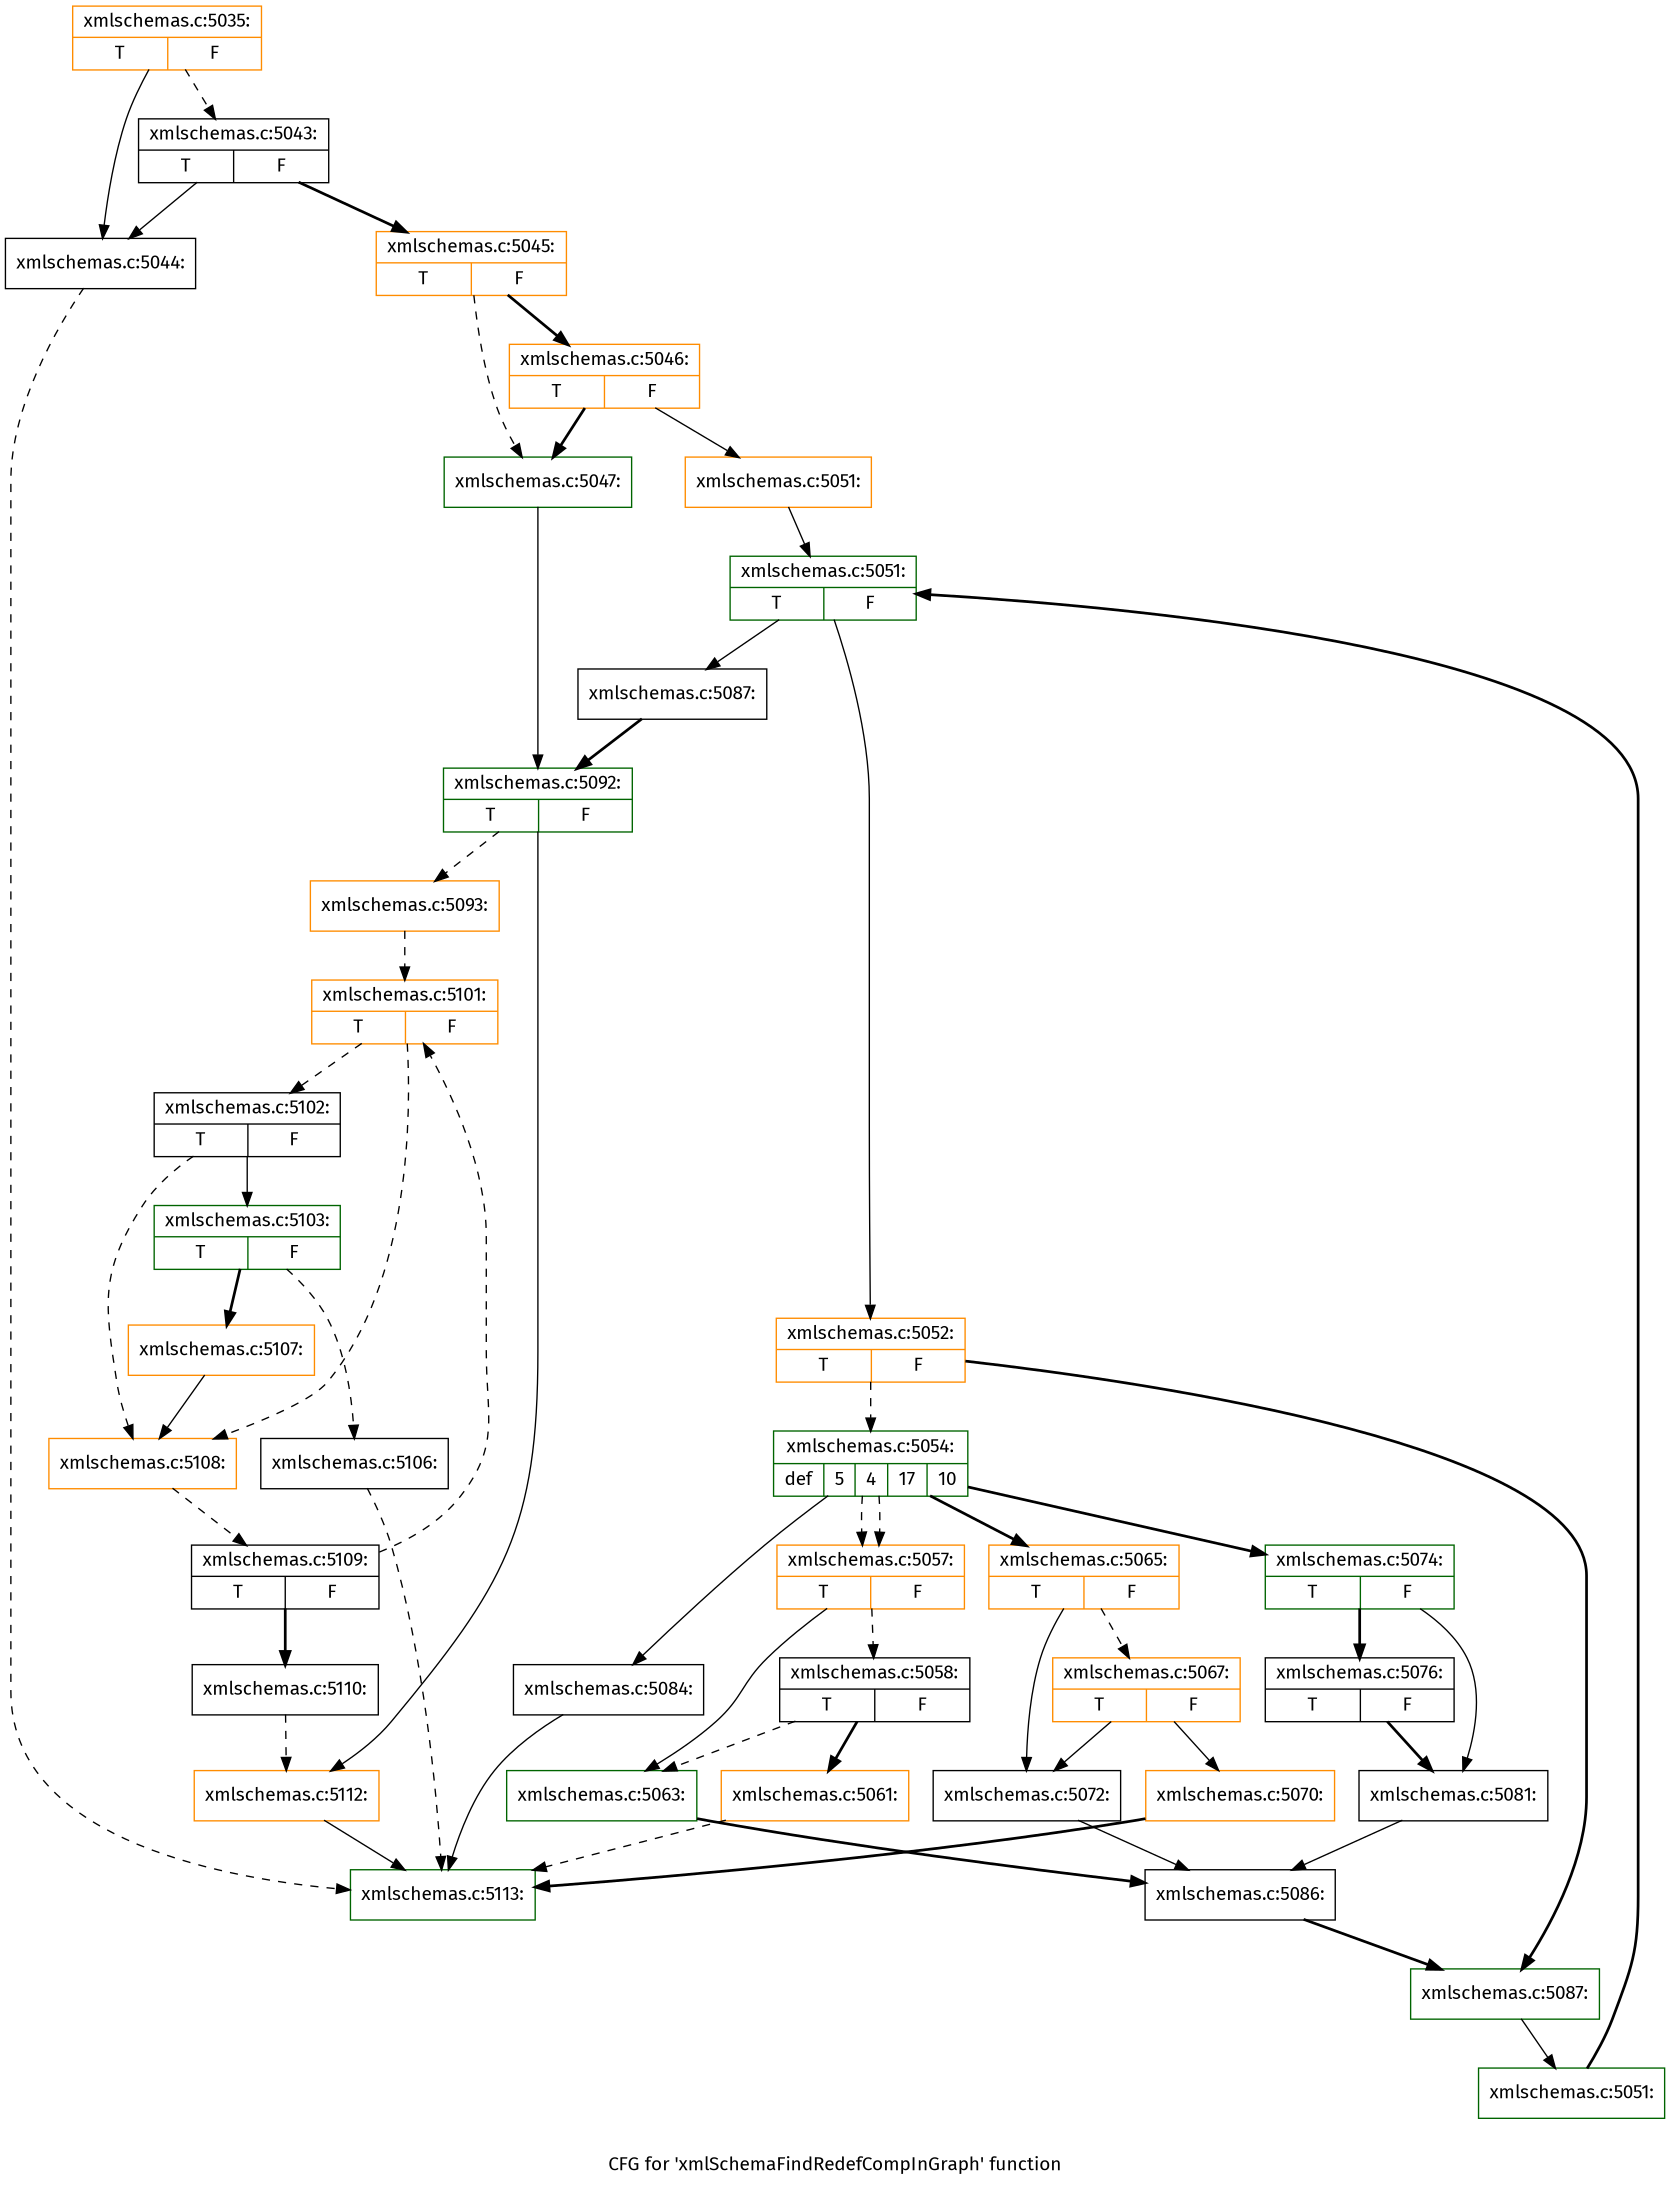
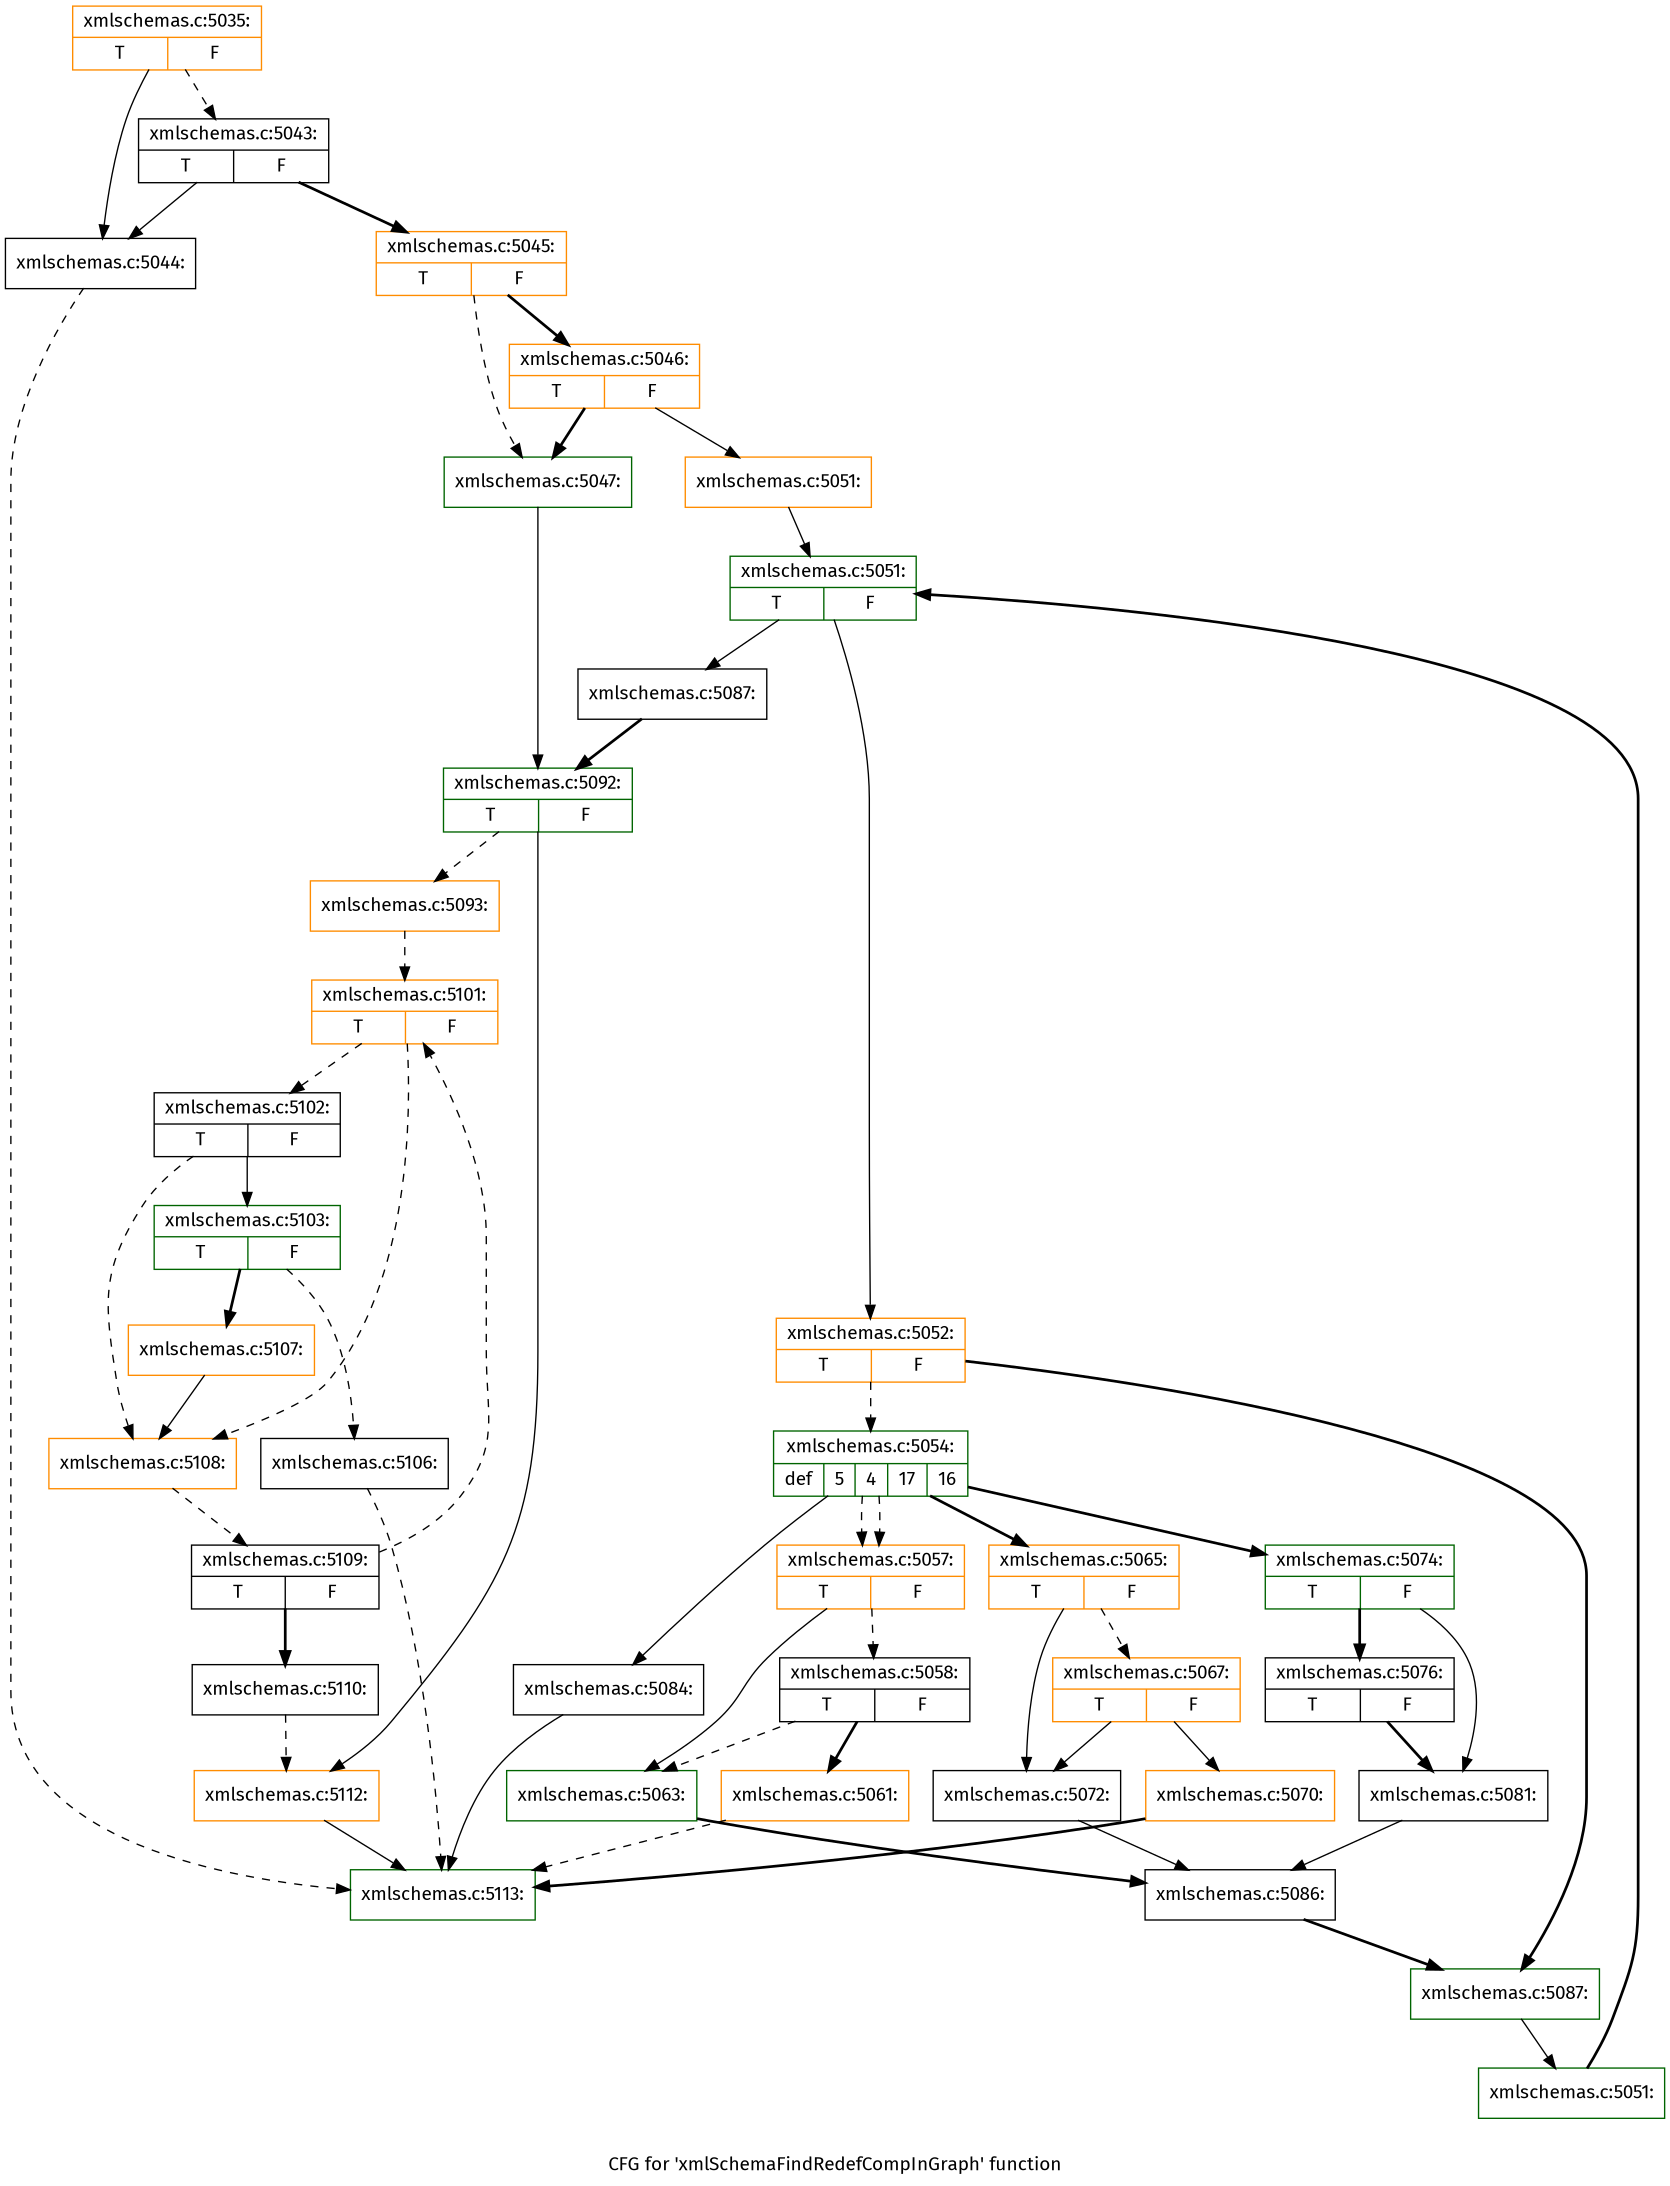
(947, 1479) -> (947, 1479)
